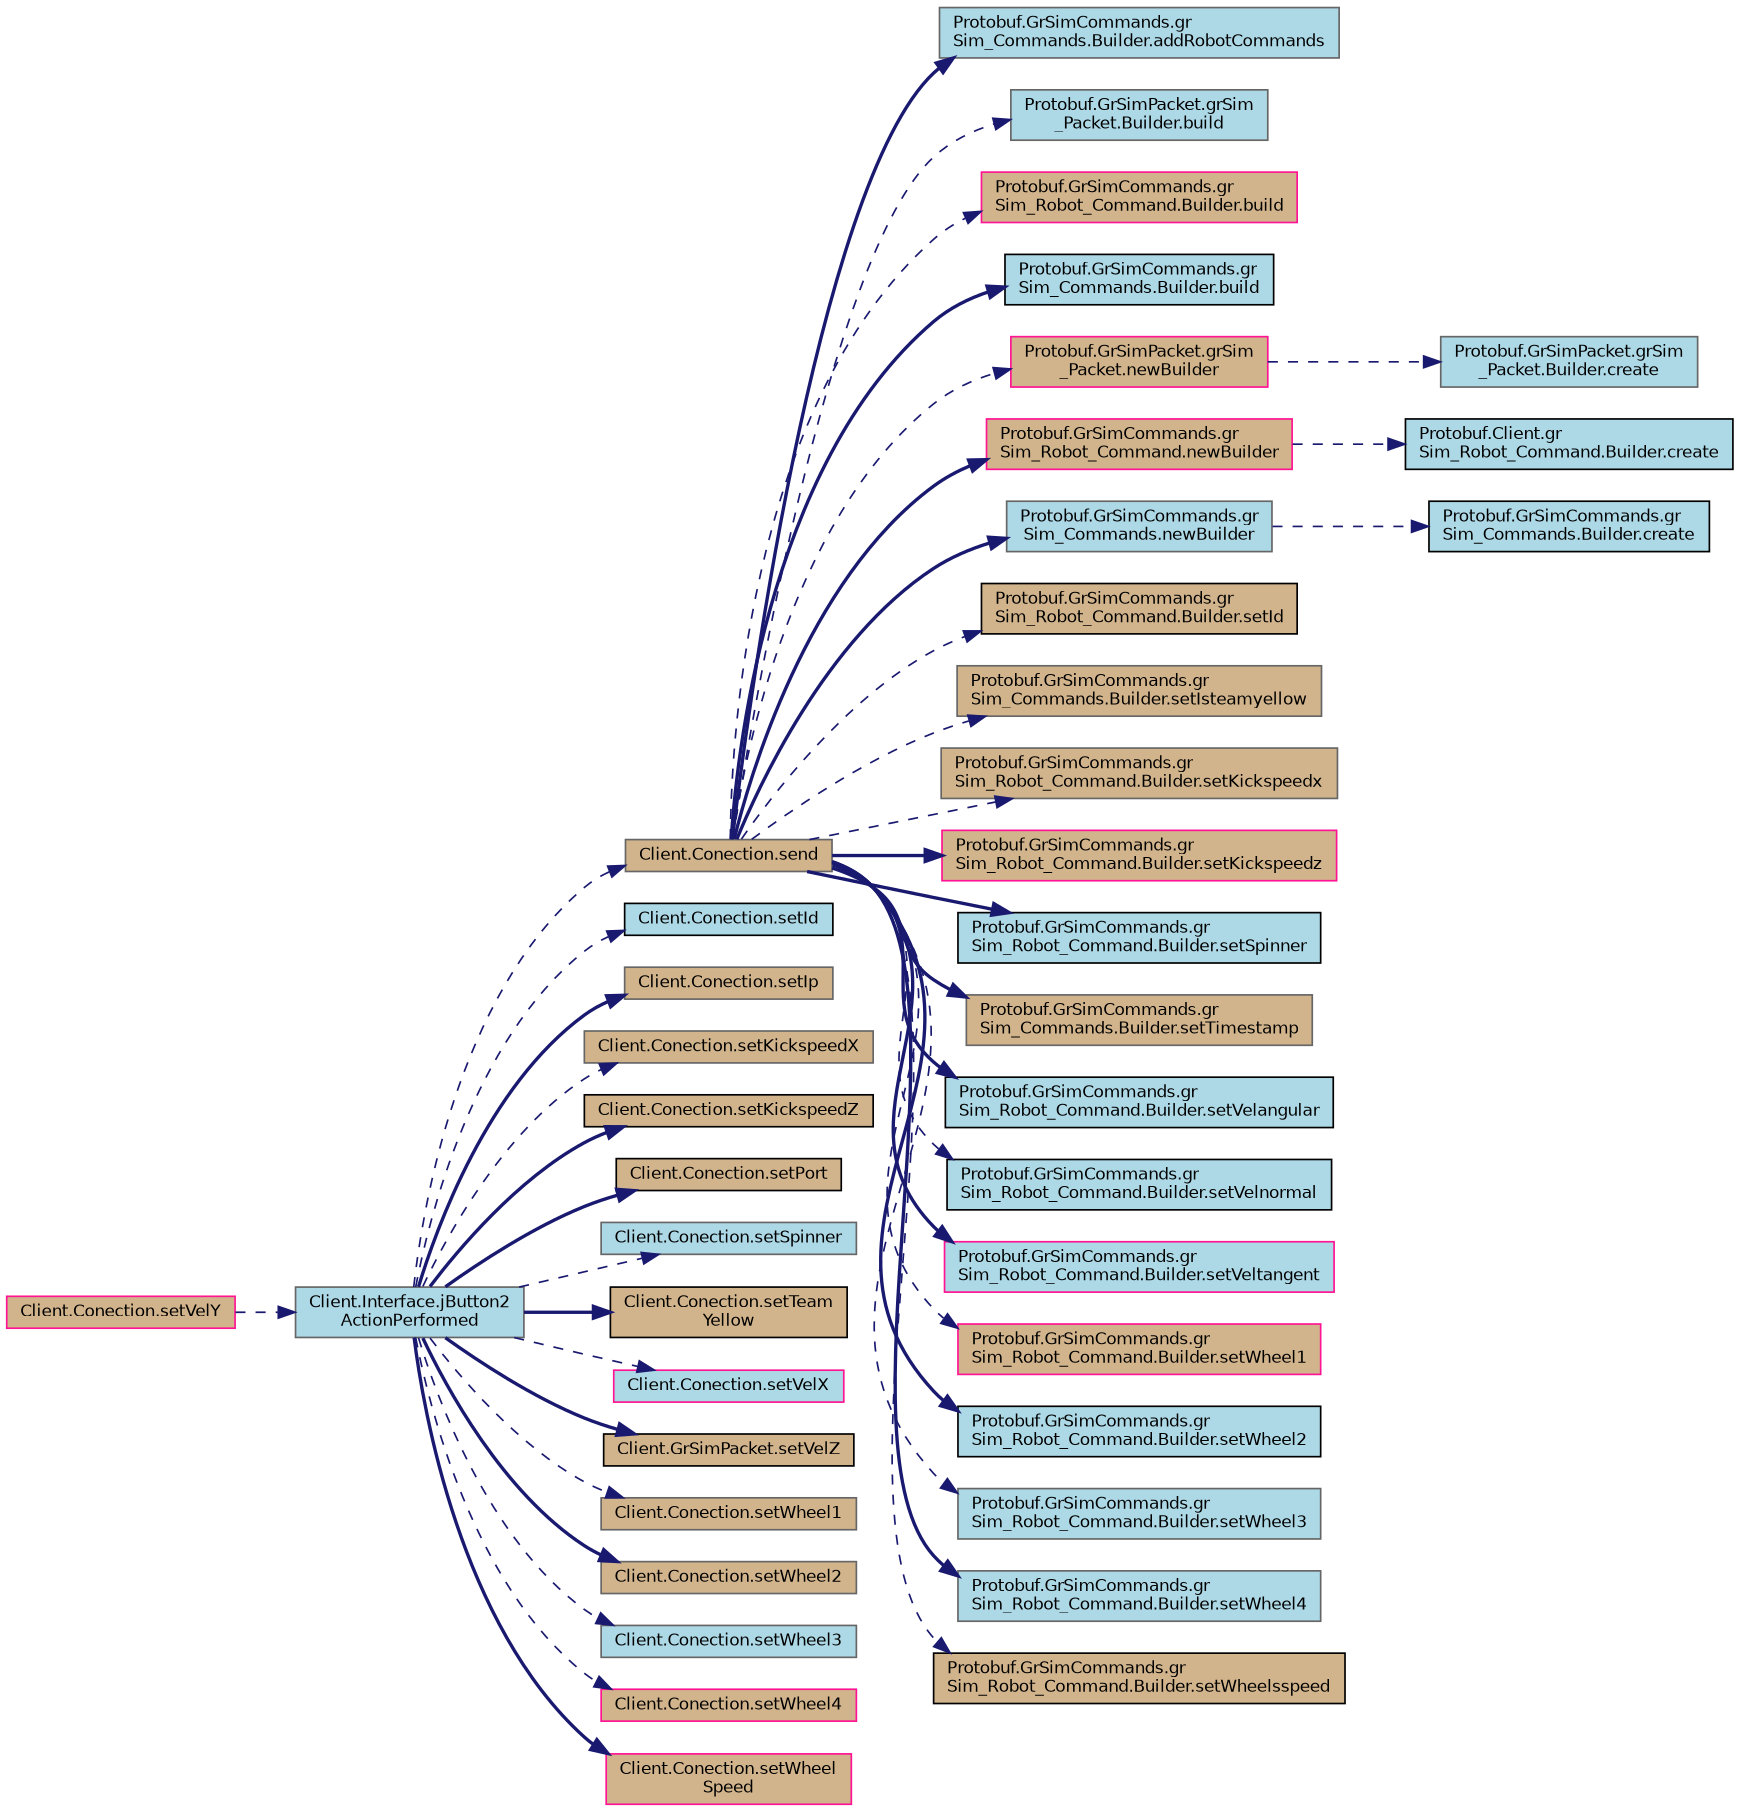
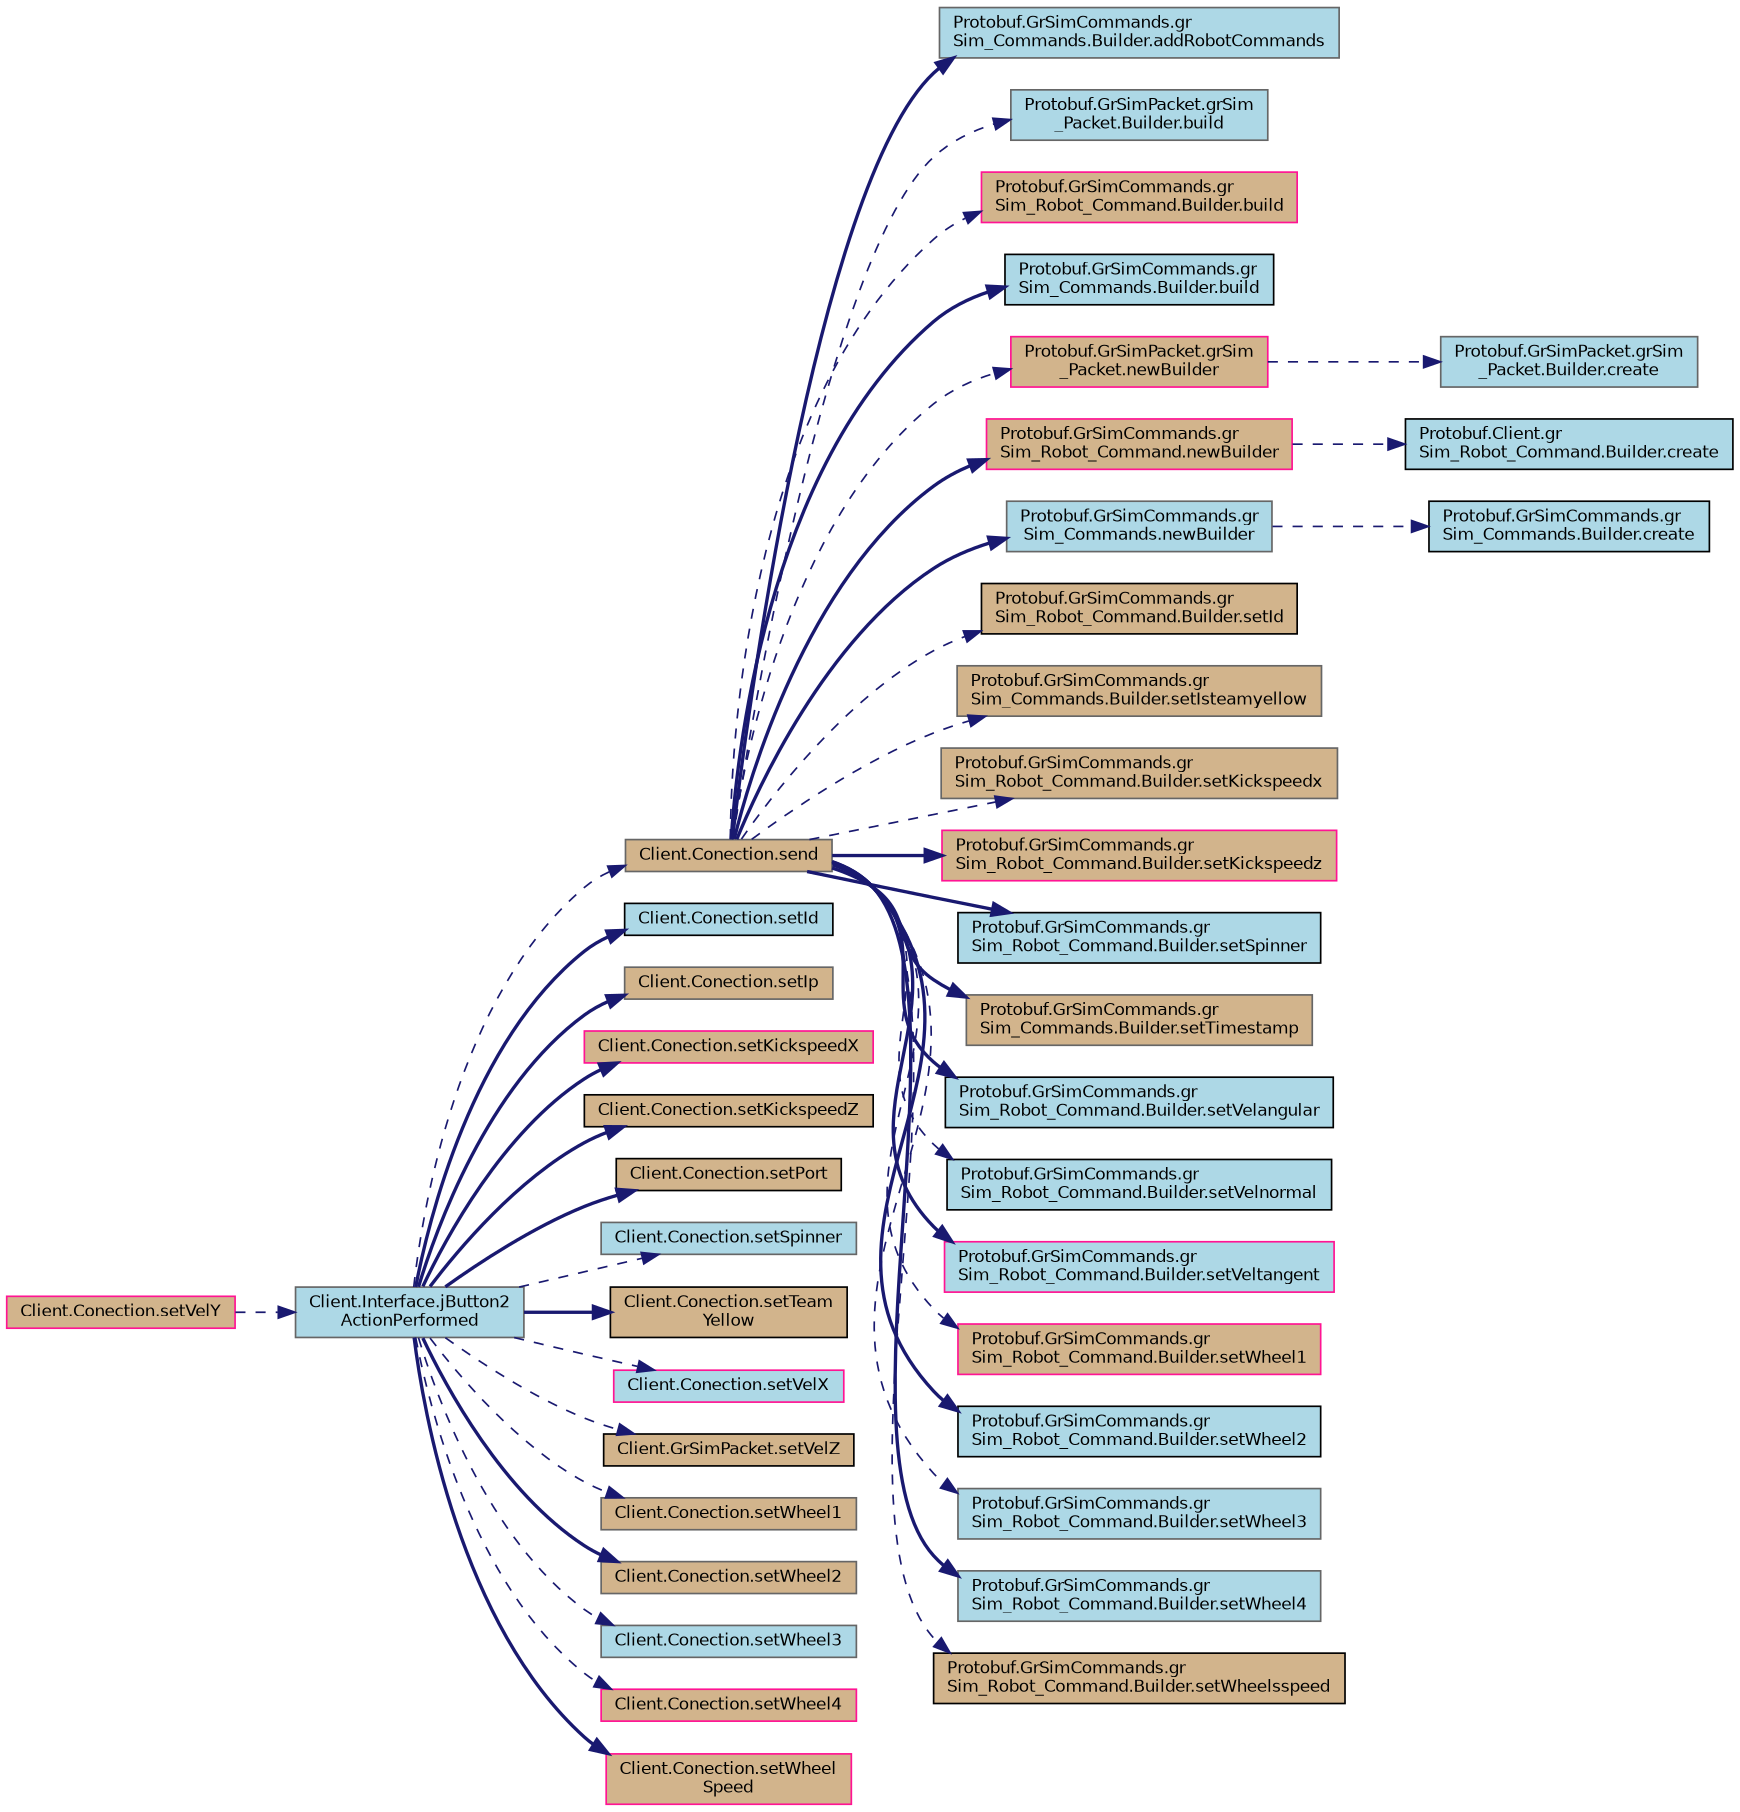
(729, 1047) -> (729, 1047)
(479, 1092) -> (479, 1092)
(496, 1165) -> (496, 1165)
(528, 1391) -> (528, 1391)
